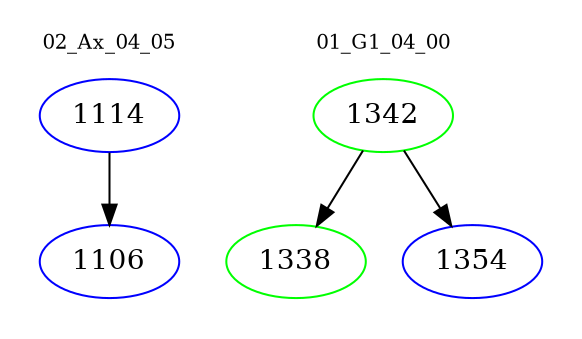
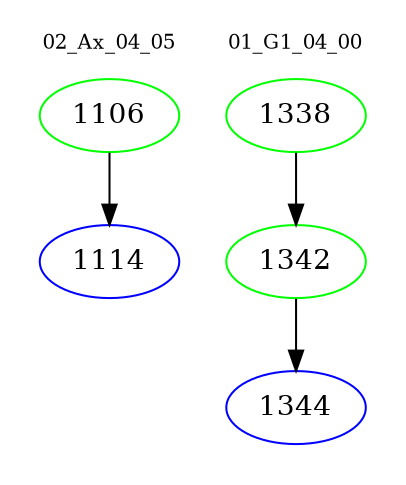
(110, 179) -> (110, 179)
(345, 179) -> (296, 179)
(110, 262) -> (110, 116)
(472, 262) -> (296, 408)
